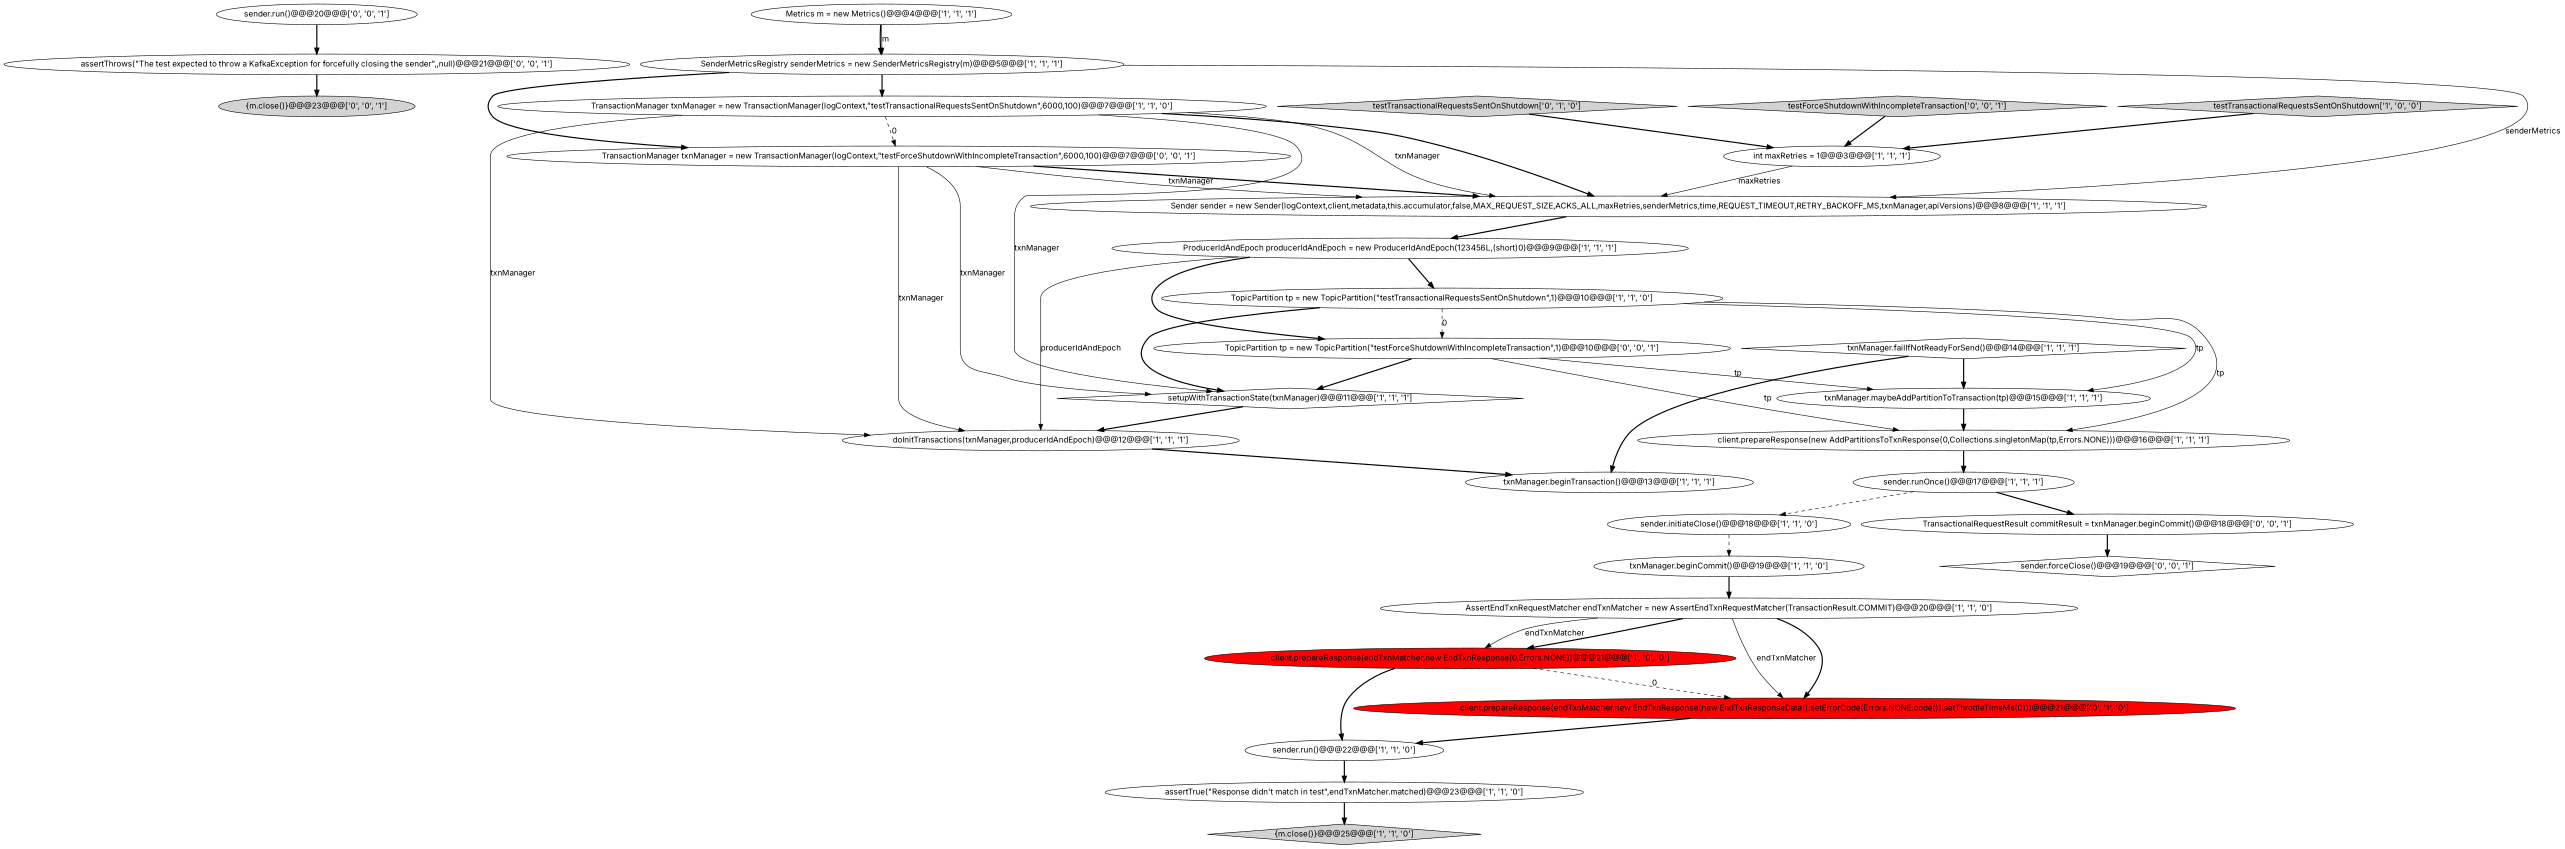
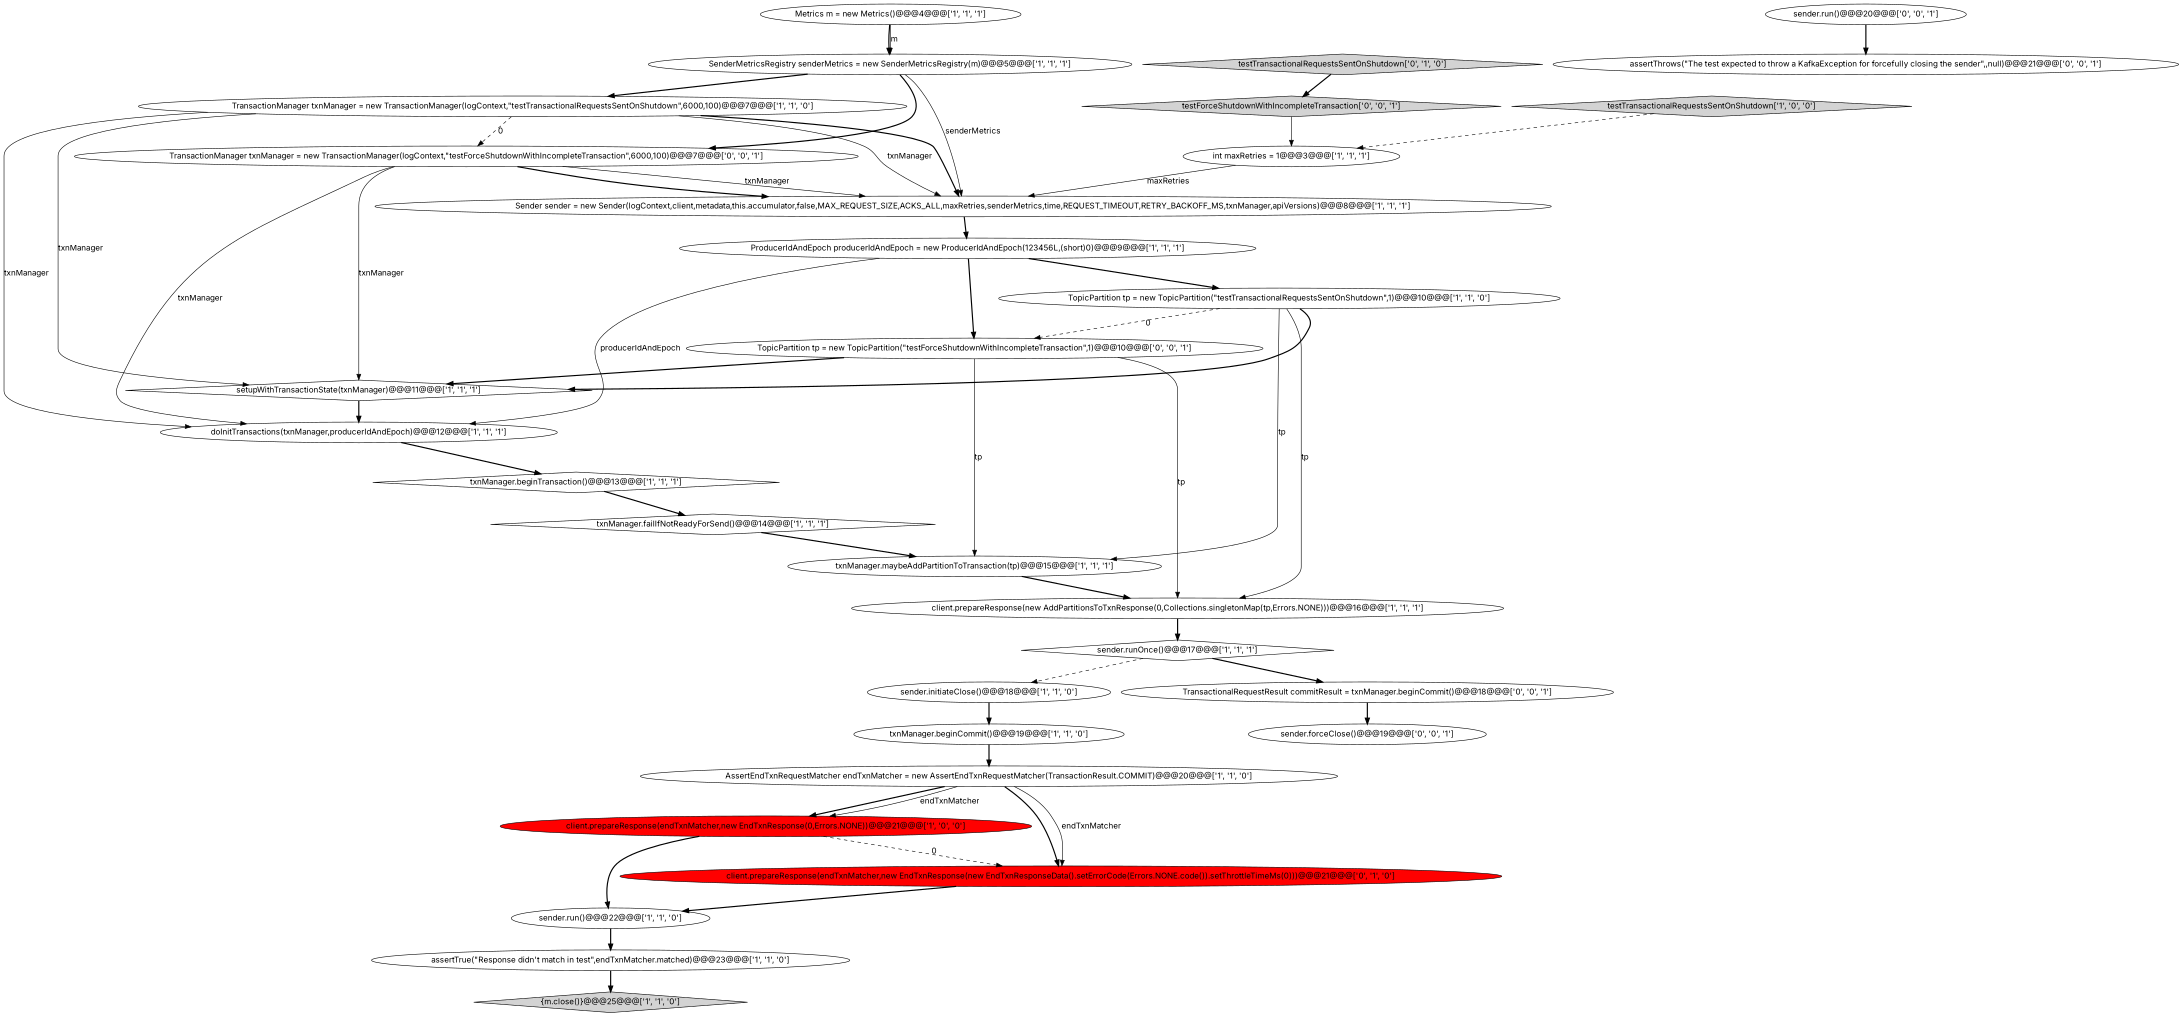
(317, 106) -> none
(1868, 129) -> (1291, 129)
(1648, 130) -> (1319, 84)
(2082, 131) -> (1508, 131)
(1746, 386) -> (642, 503)
(1609, 482) -> (576, 482)
(1964, 482) -> (1178, 650)
(1729, 543) -> (989, 710)
(2107, 566) -> (1367, 734)
